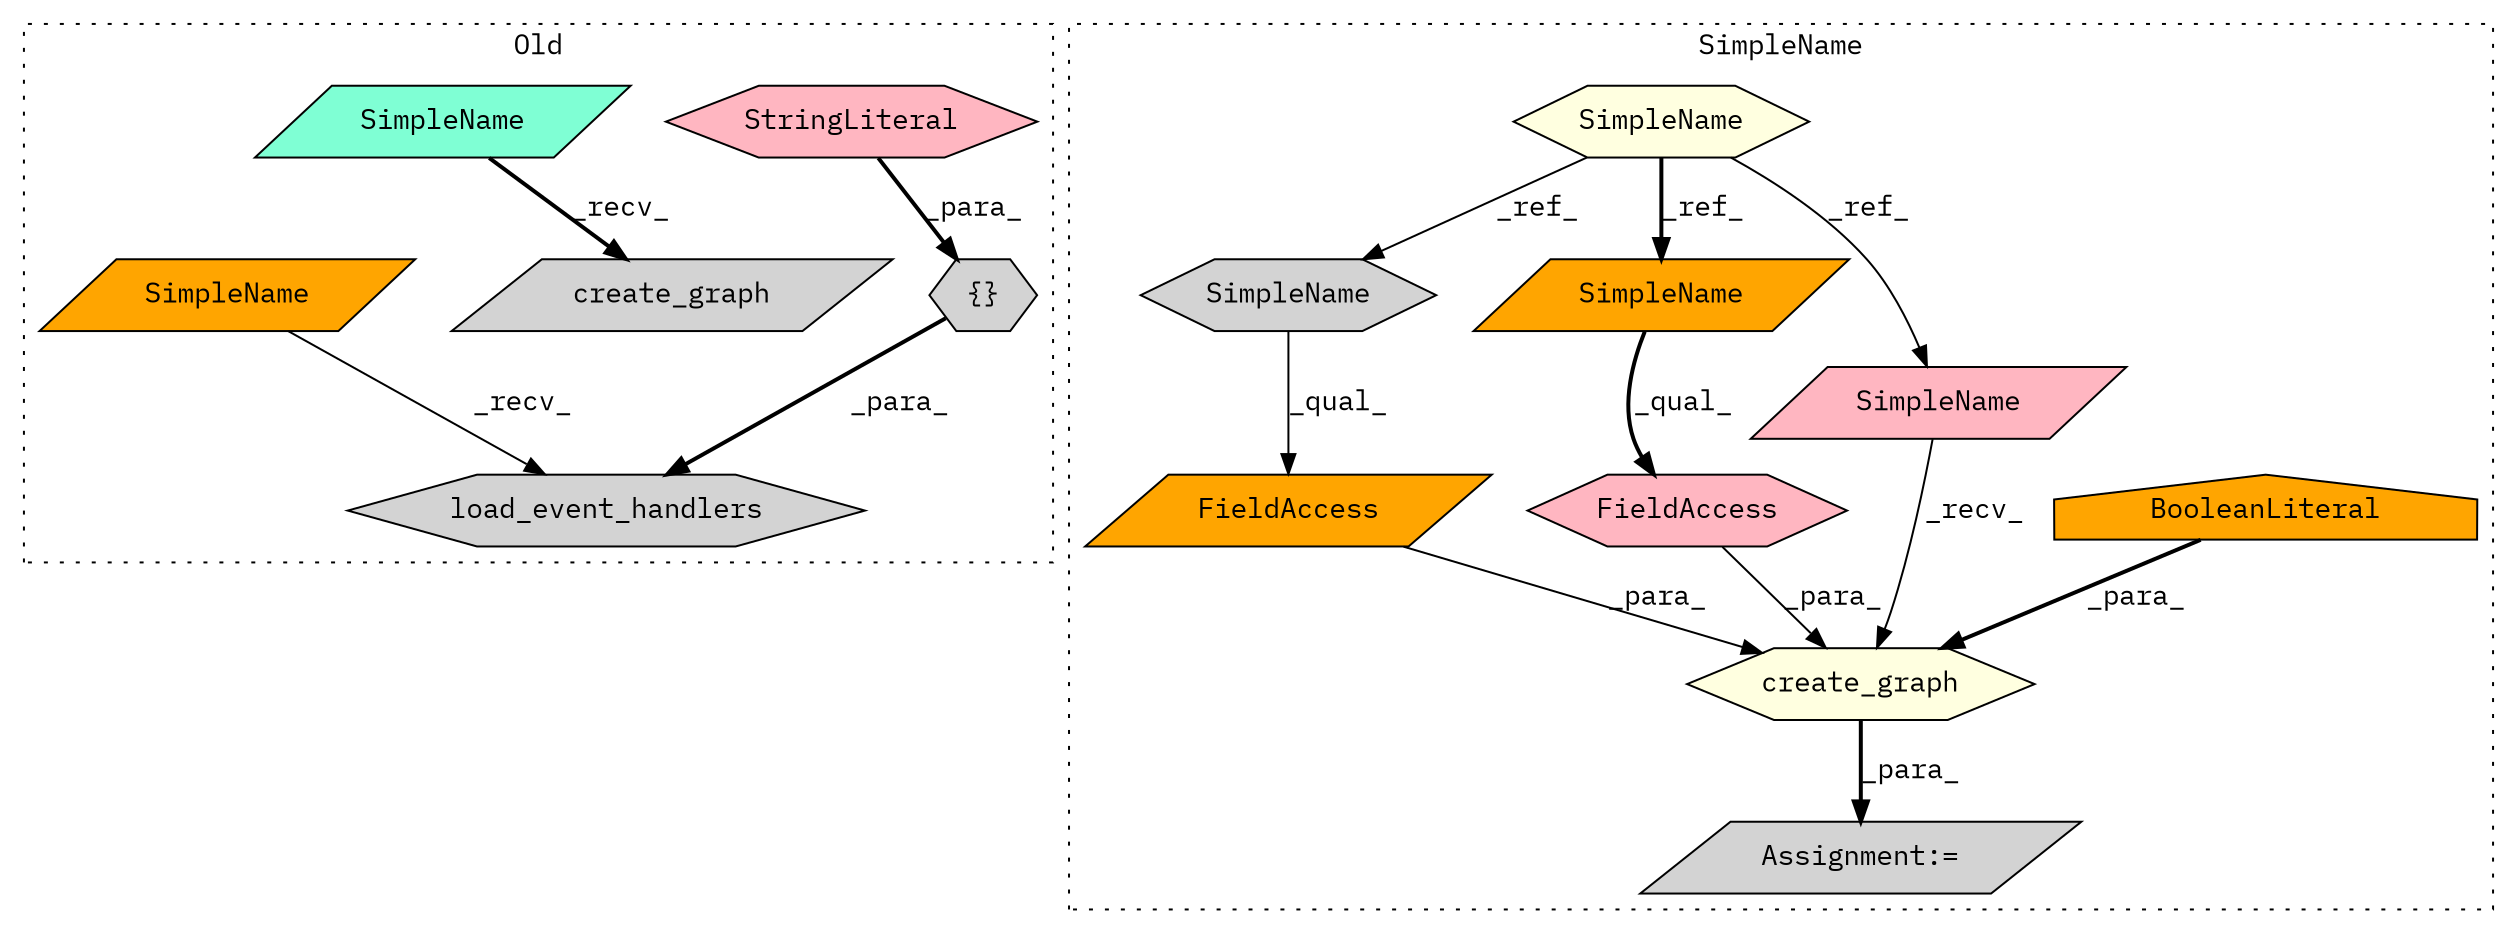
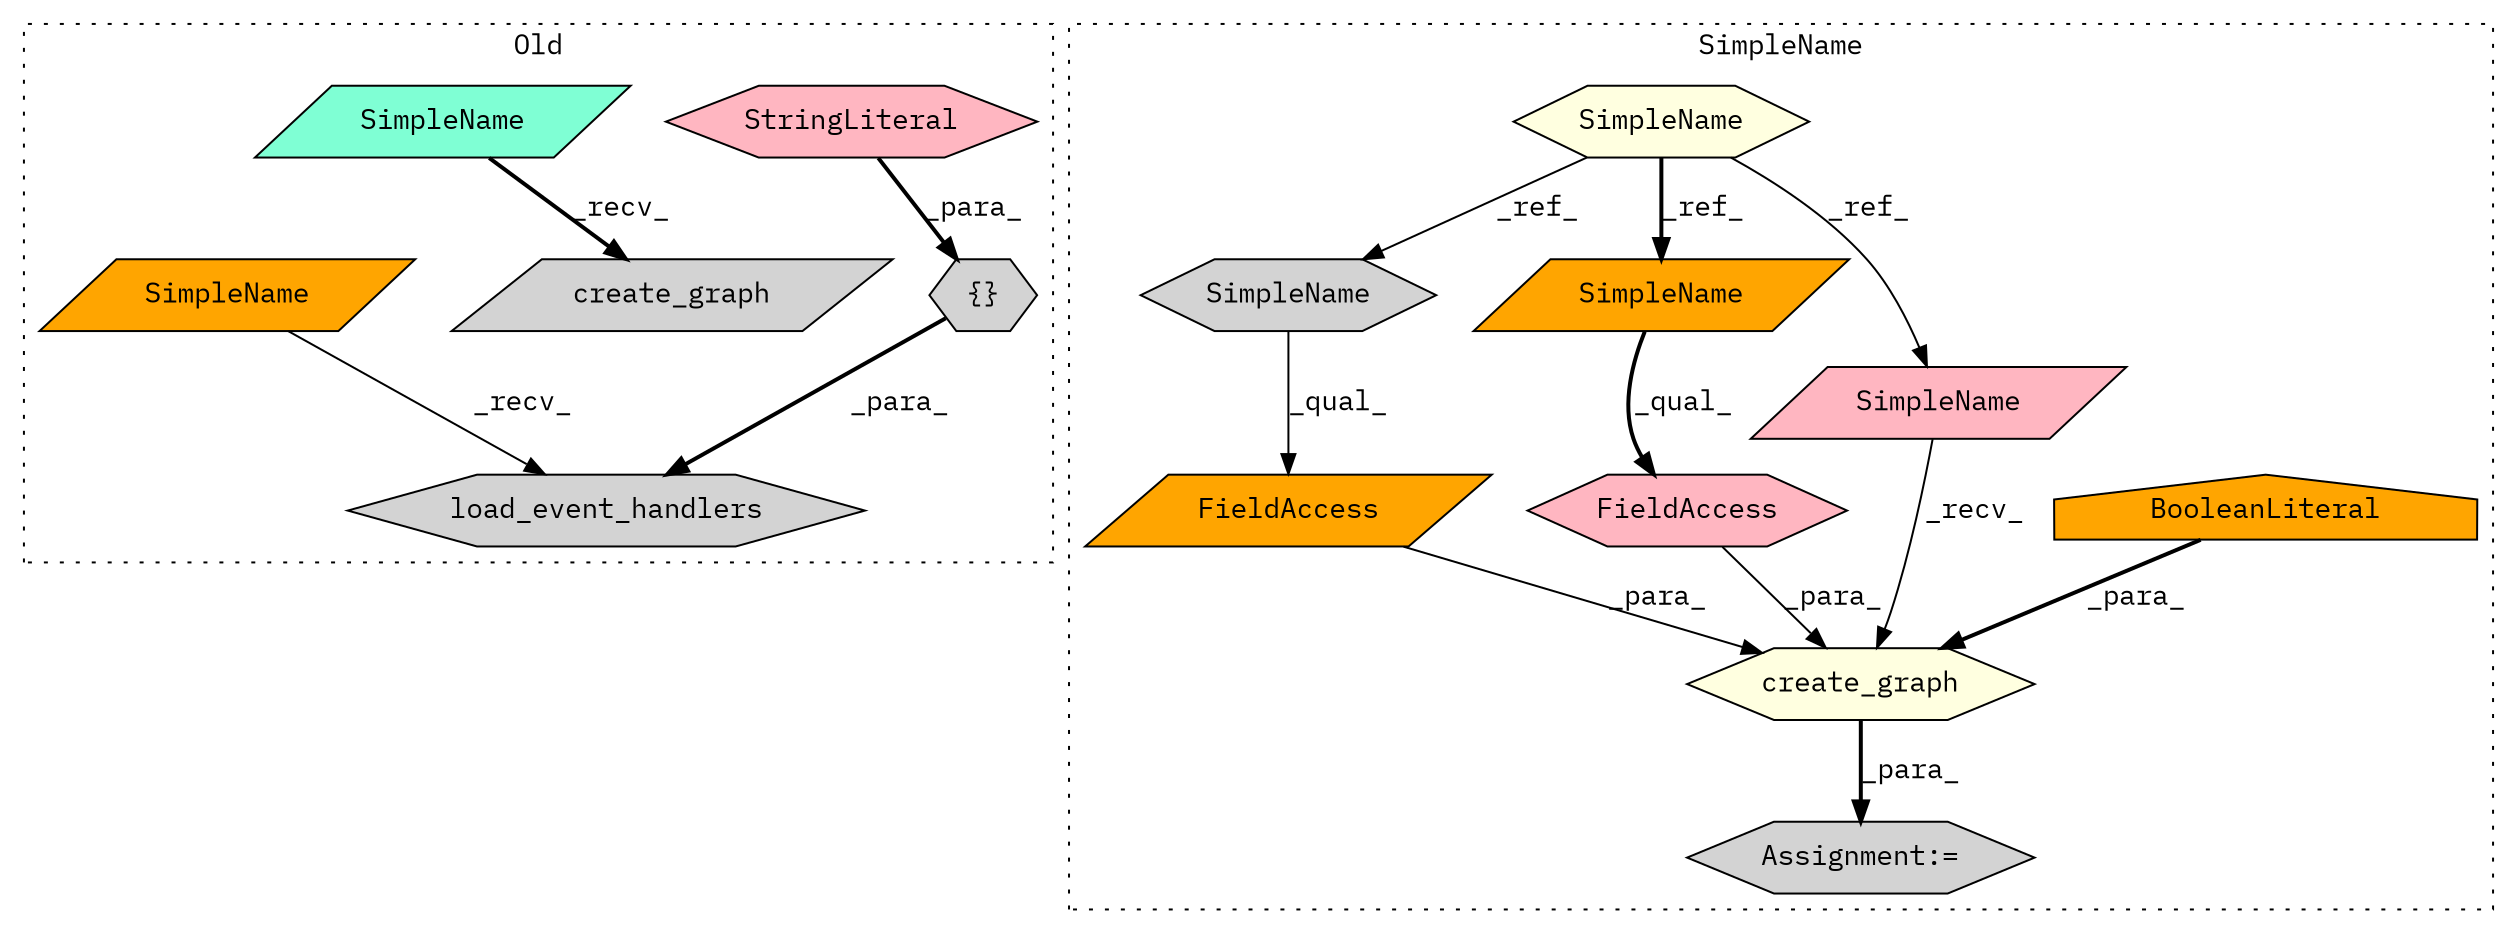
(1861, 858) -> (1861, 858)
